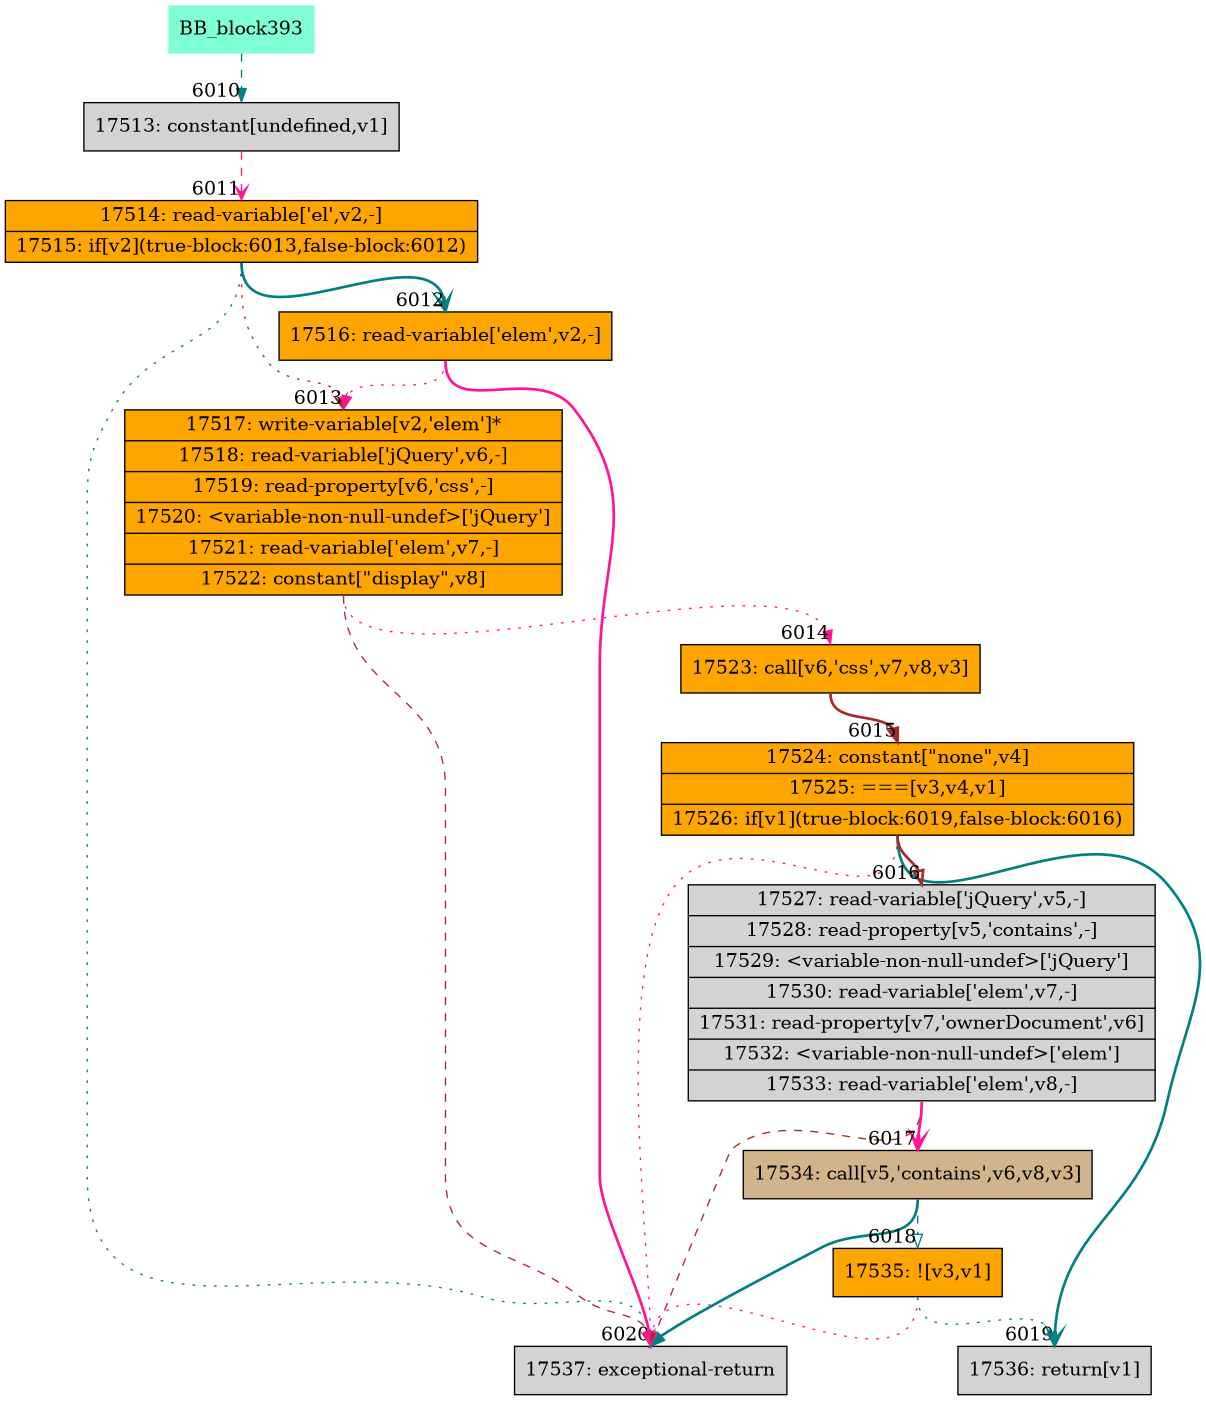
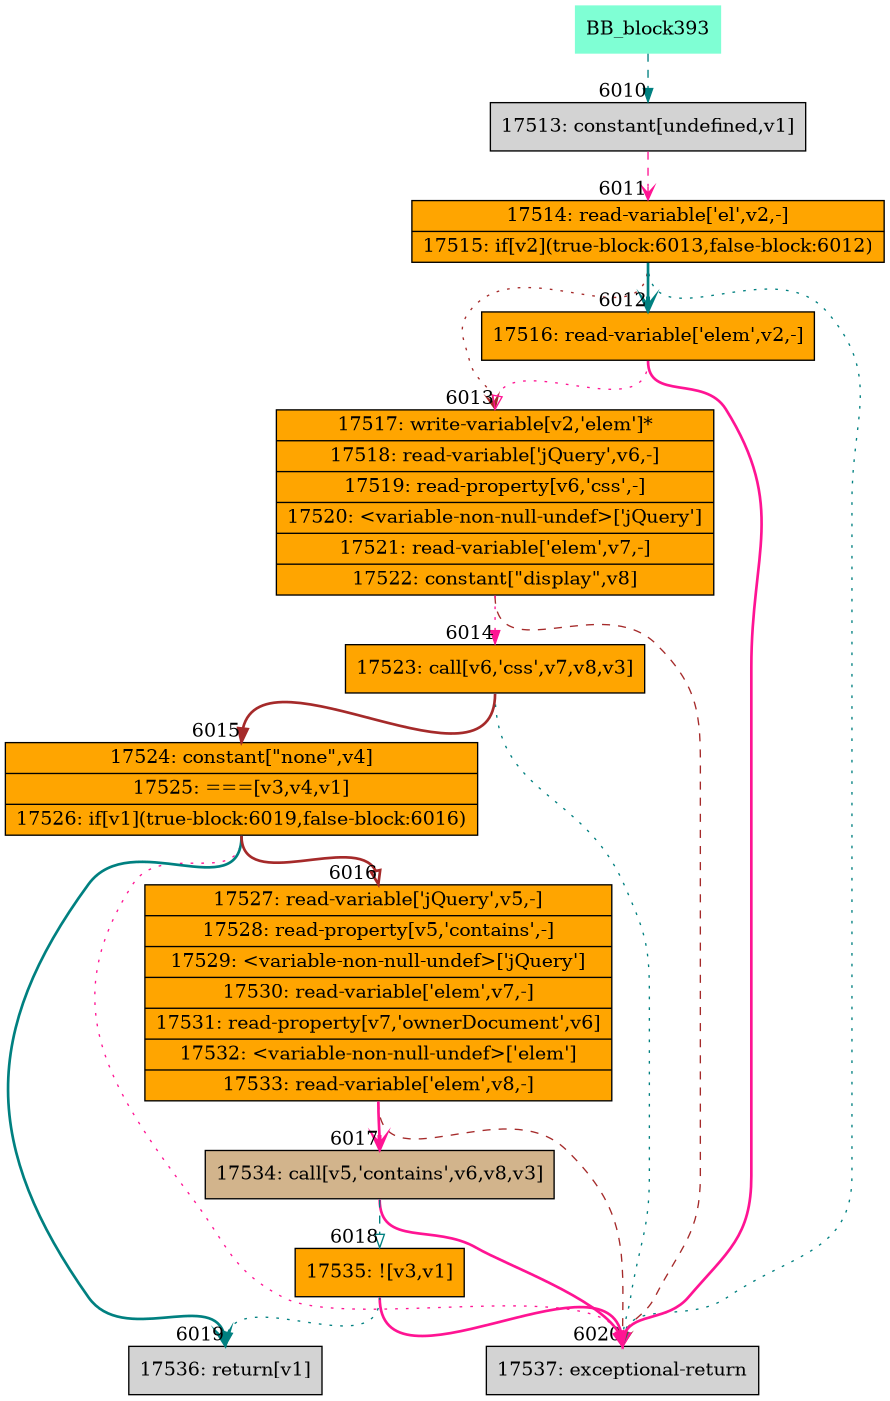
(401, 385) -> (578, 386)
none -> (649, 989)
(922, 993) -> (378, 993)
(792, 1263) -> (498, 1259)
(791, 1323) -> (495, 1323)
